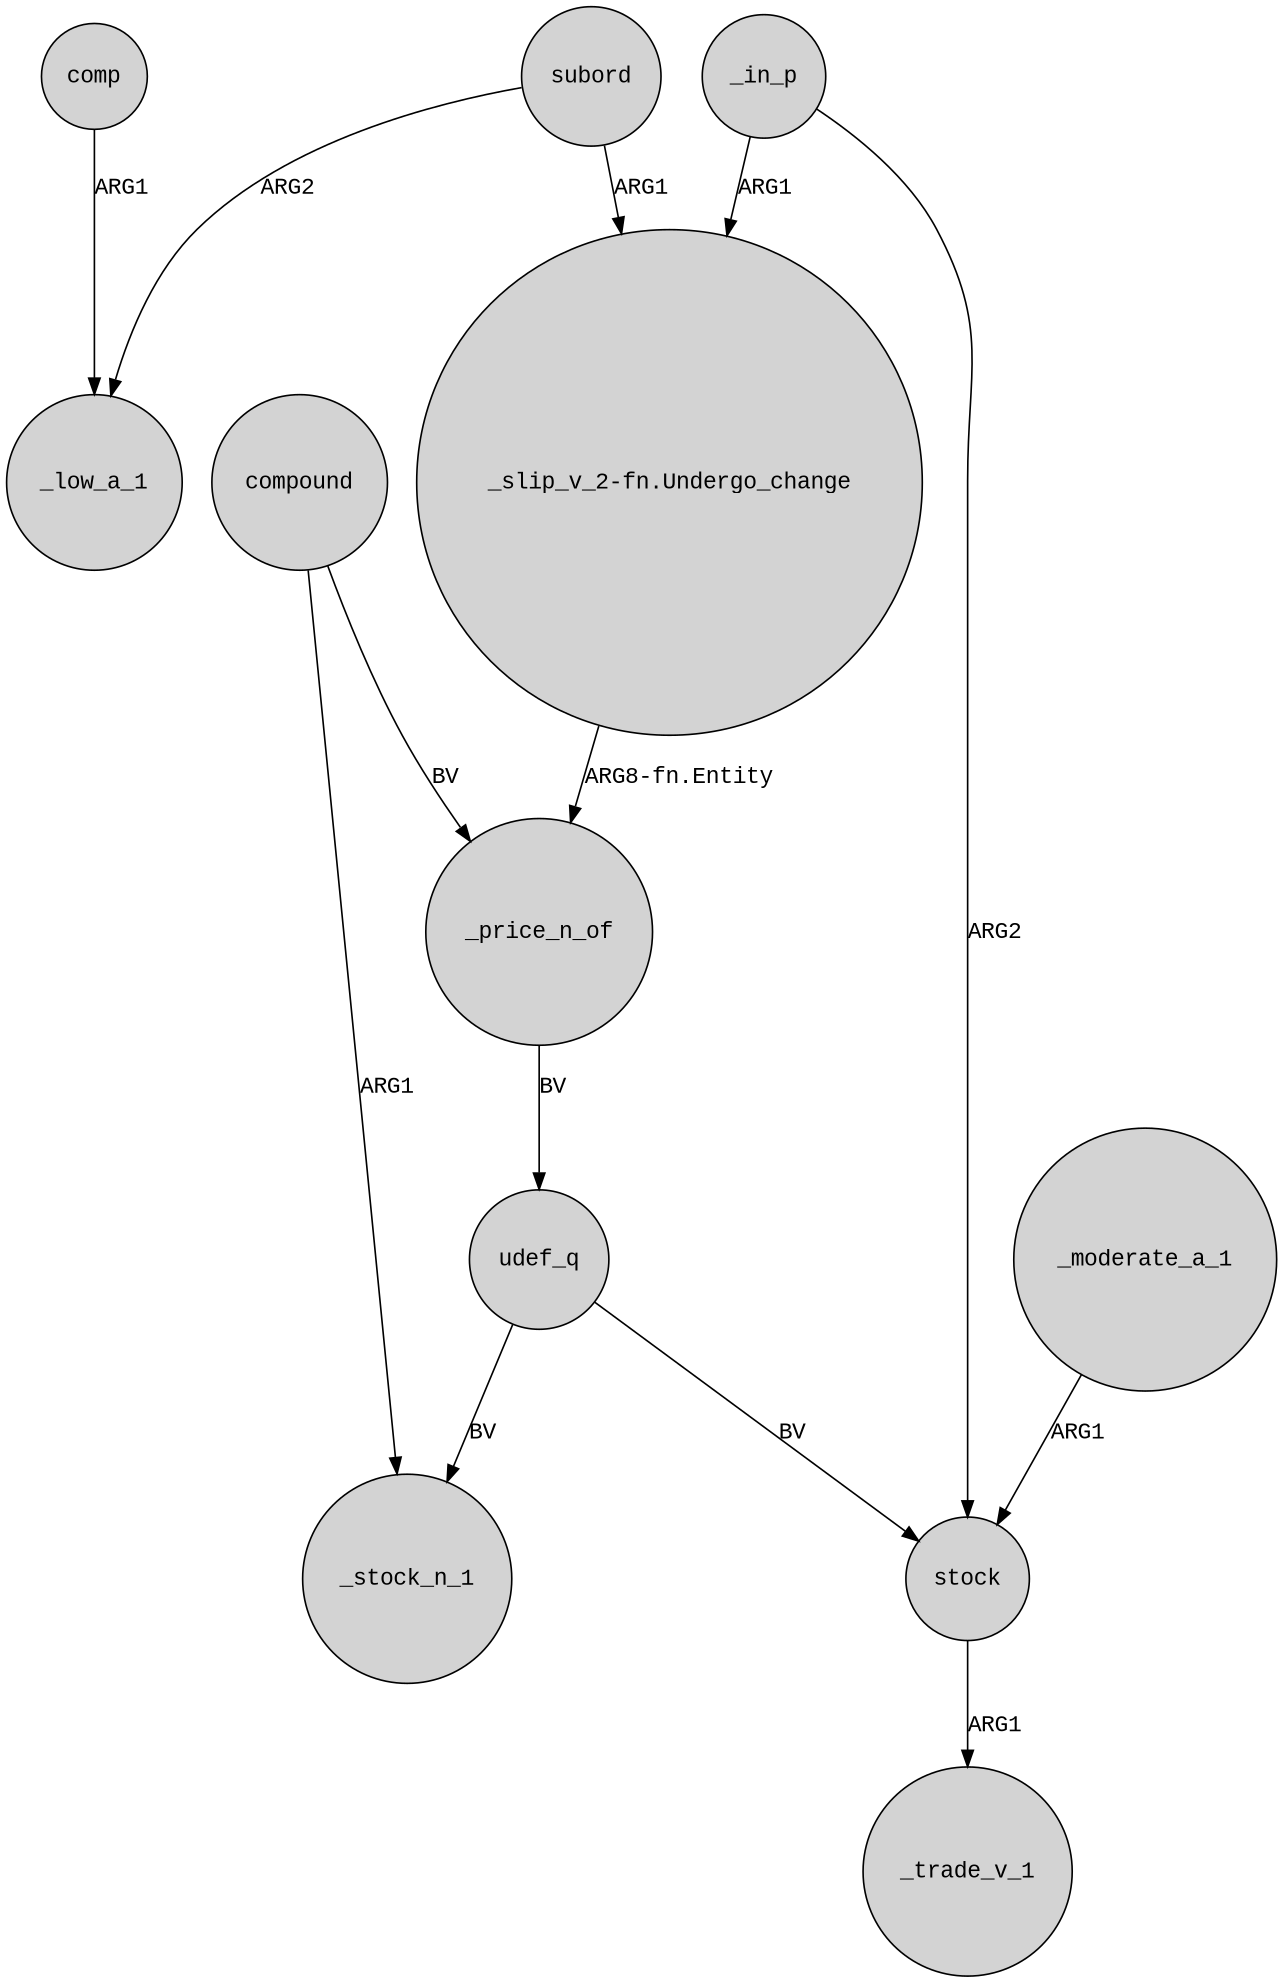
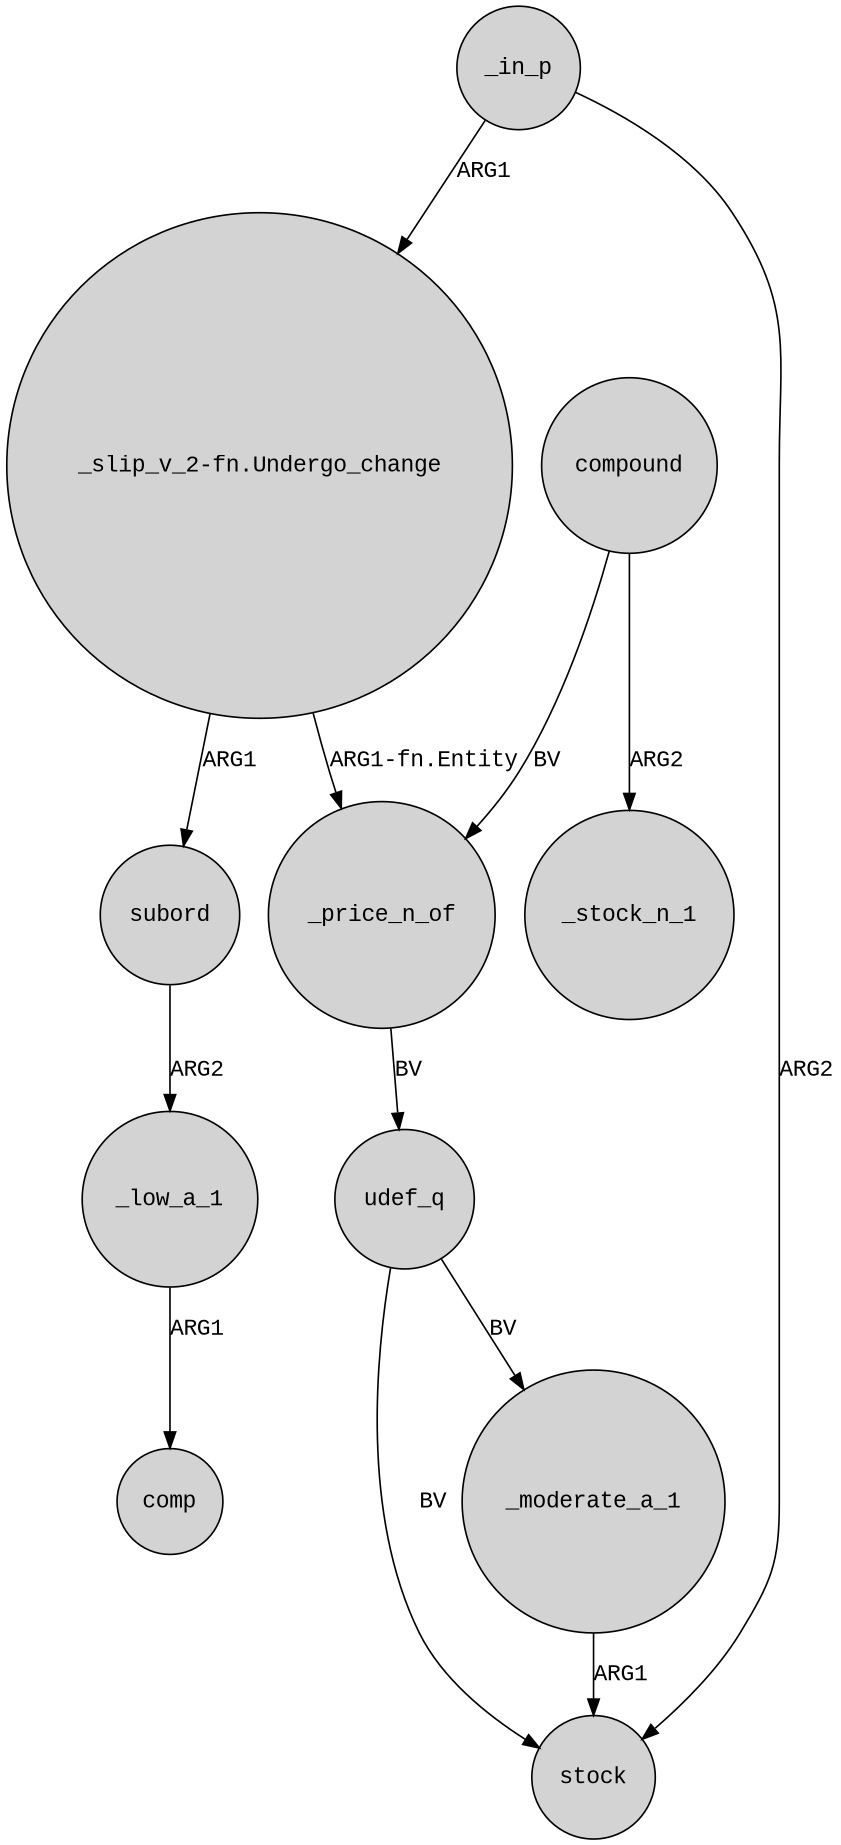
(611, 181) -> (198, 772)
(94, 254) -> (170, 1360)
(679, 777) -> (424, 760)
(388, 1087) -> (657, 760)
(483, 1395) -> (478, 1317)
(968, 1872) -> none
